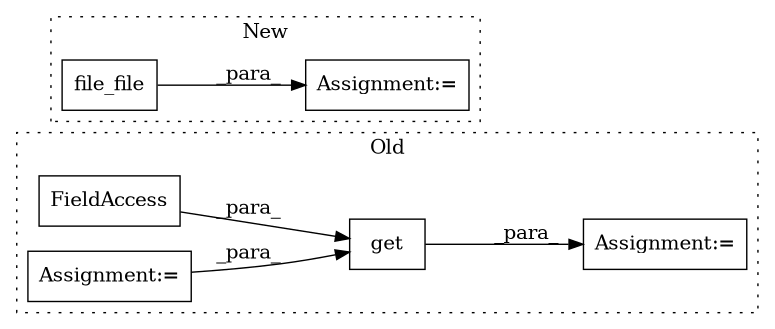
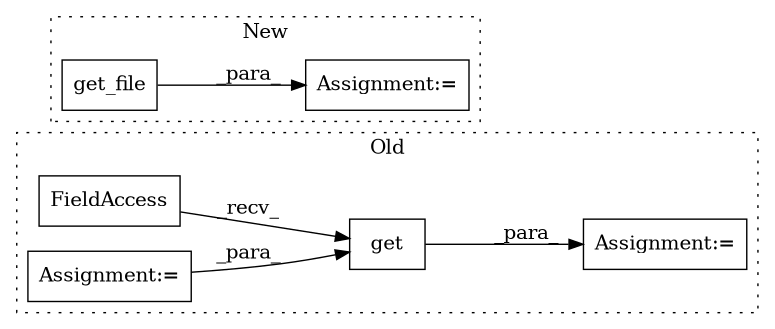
(110, 85) -> (110, 85)
(248, 209) -> (248, 209)
